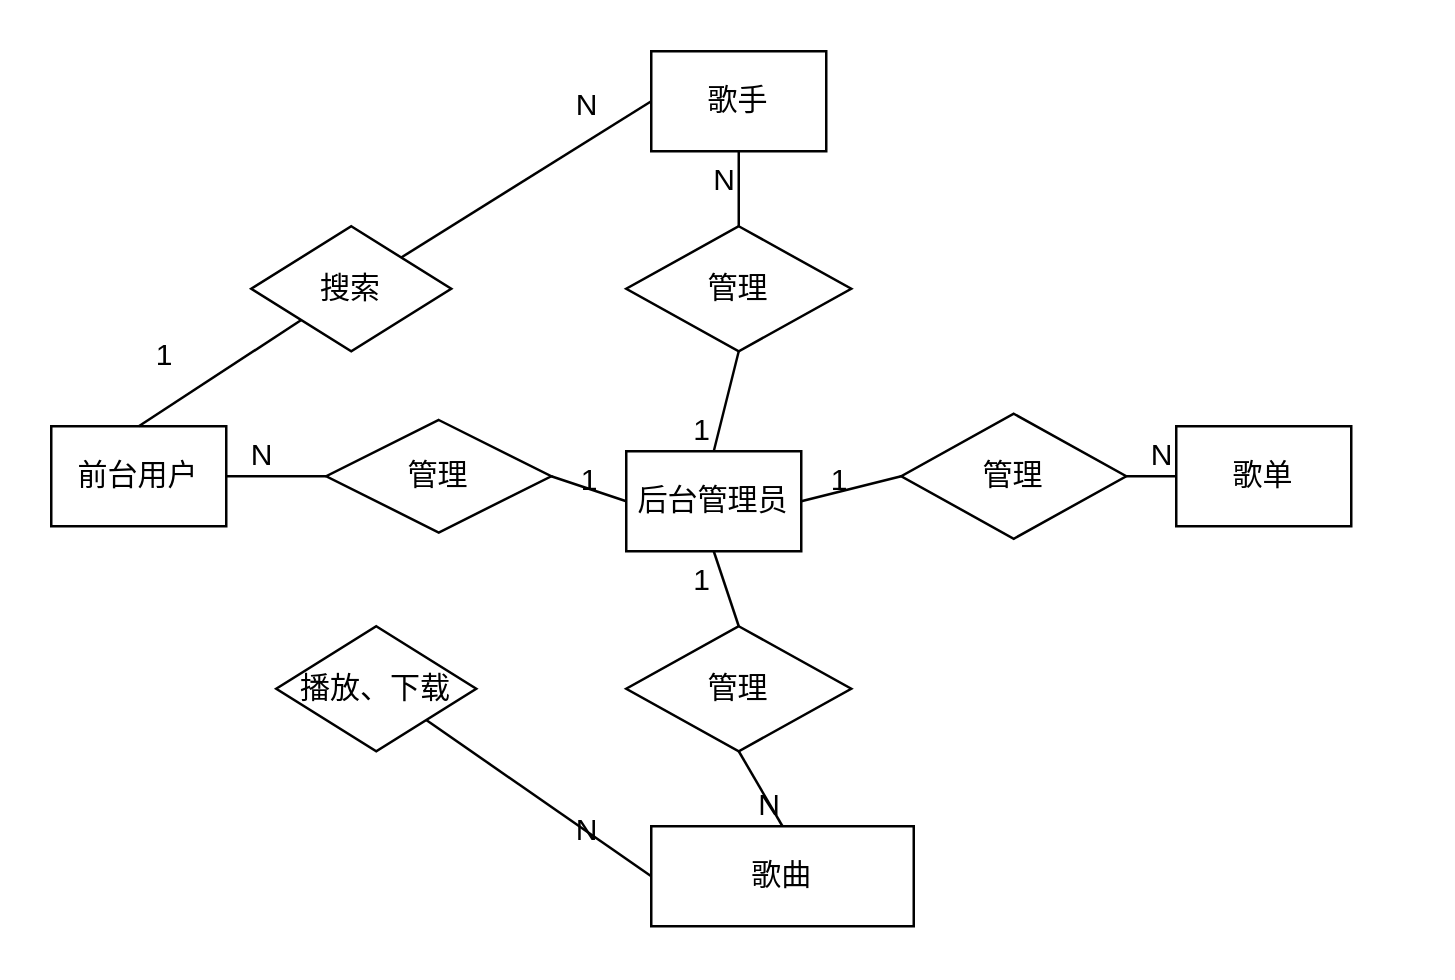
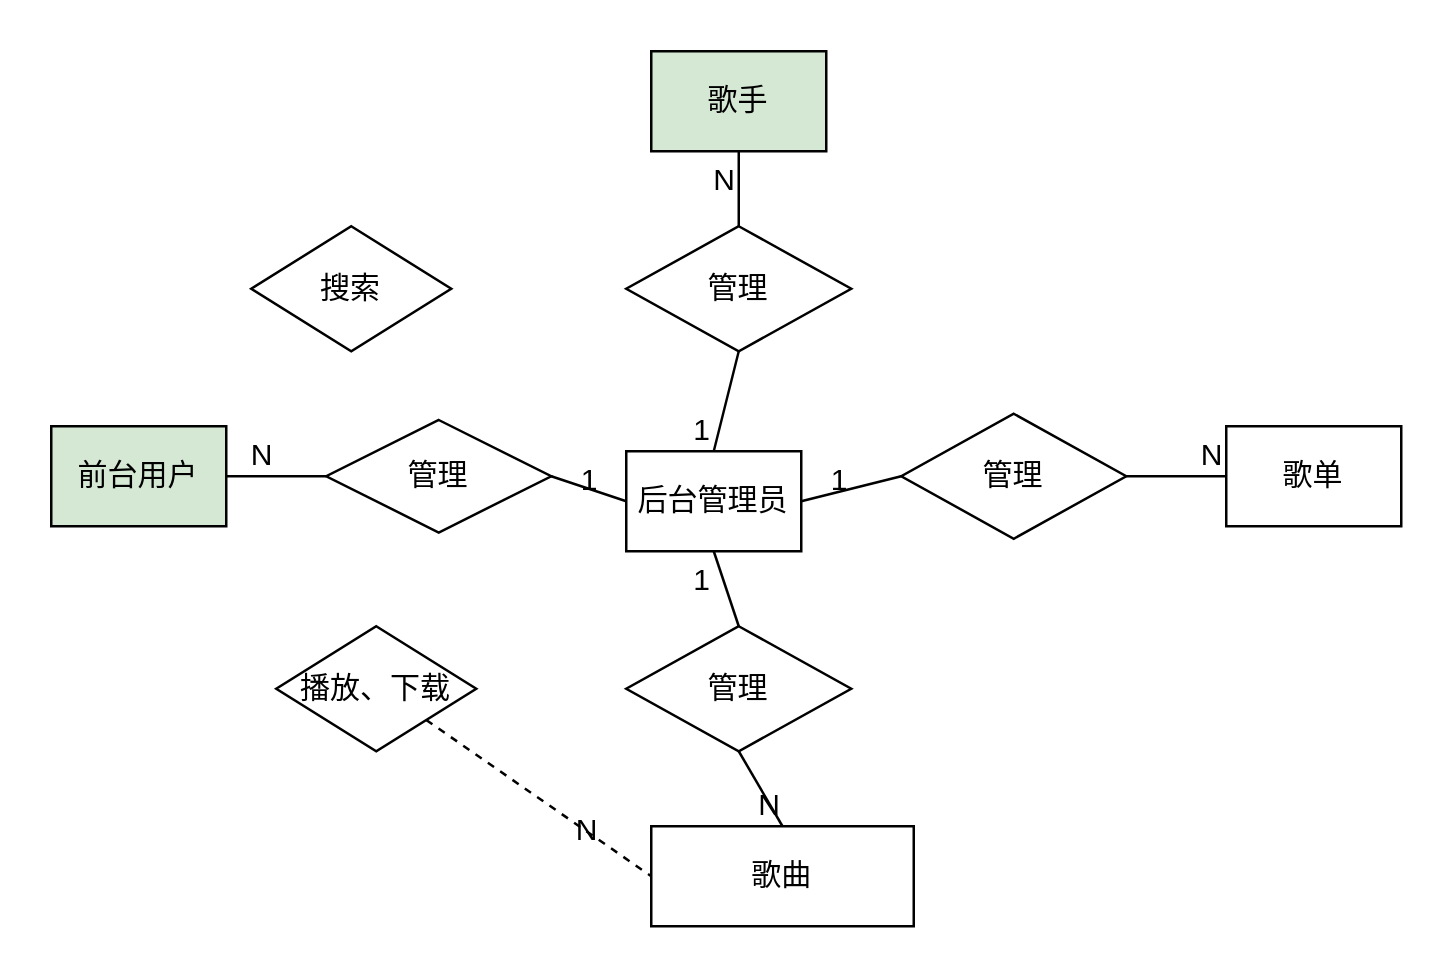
(739, 101) -> (739, 101)
(526, 179) -> none
(220, 373) -> none
(139, 476) -> (139, 476)
(1264, 476) -> (1314, 476)
(538, 798) -> (538, 798)
